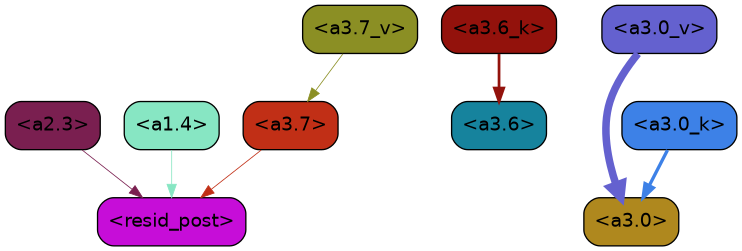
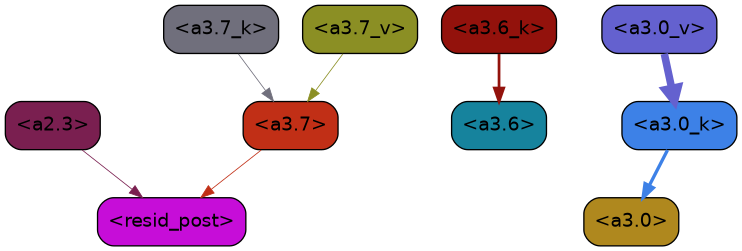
none -> (221, 29)
(607, 116) -> (668, 71)
(172, 126) -> none
